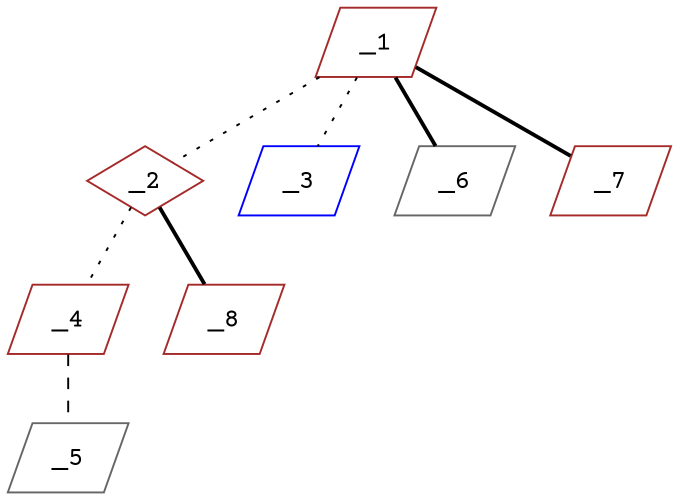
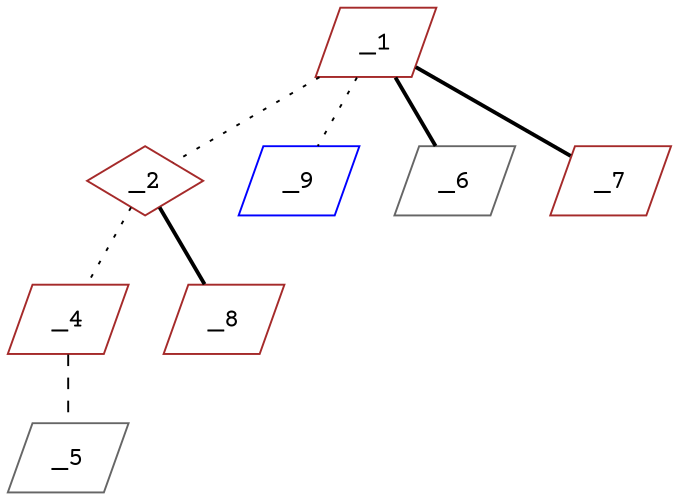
(299, 181) -> (299, 181)
